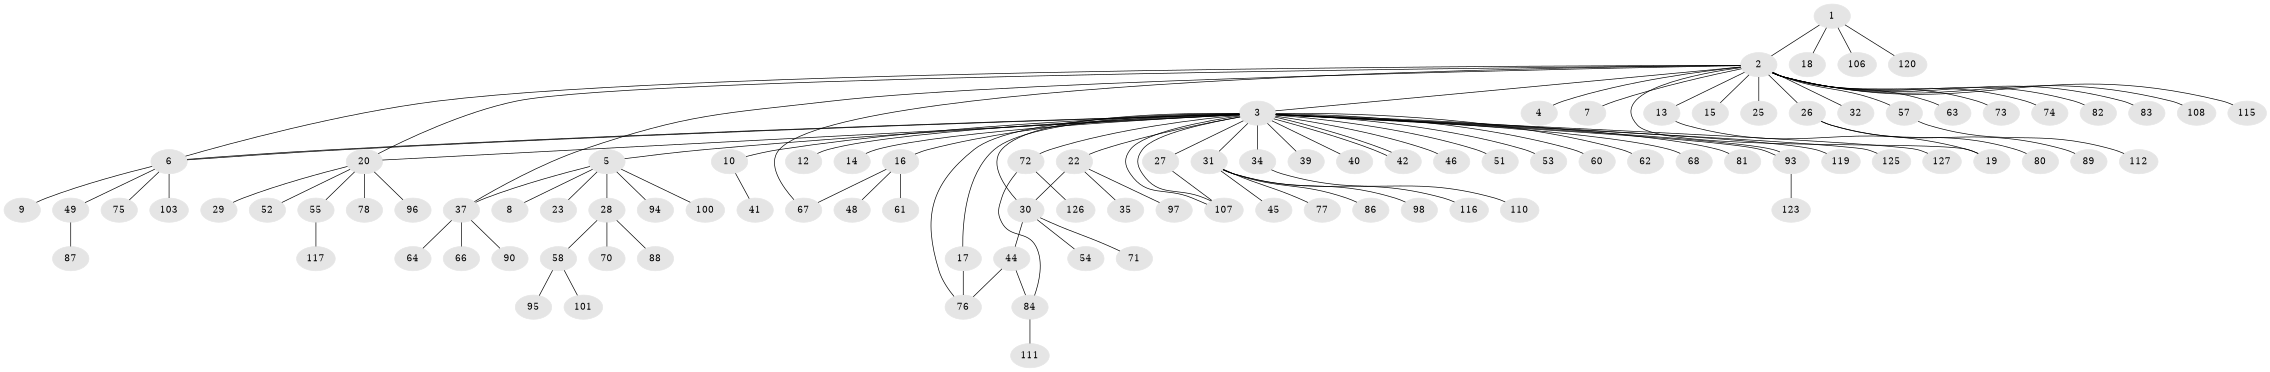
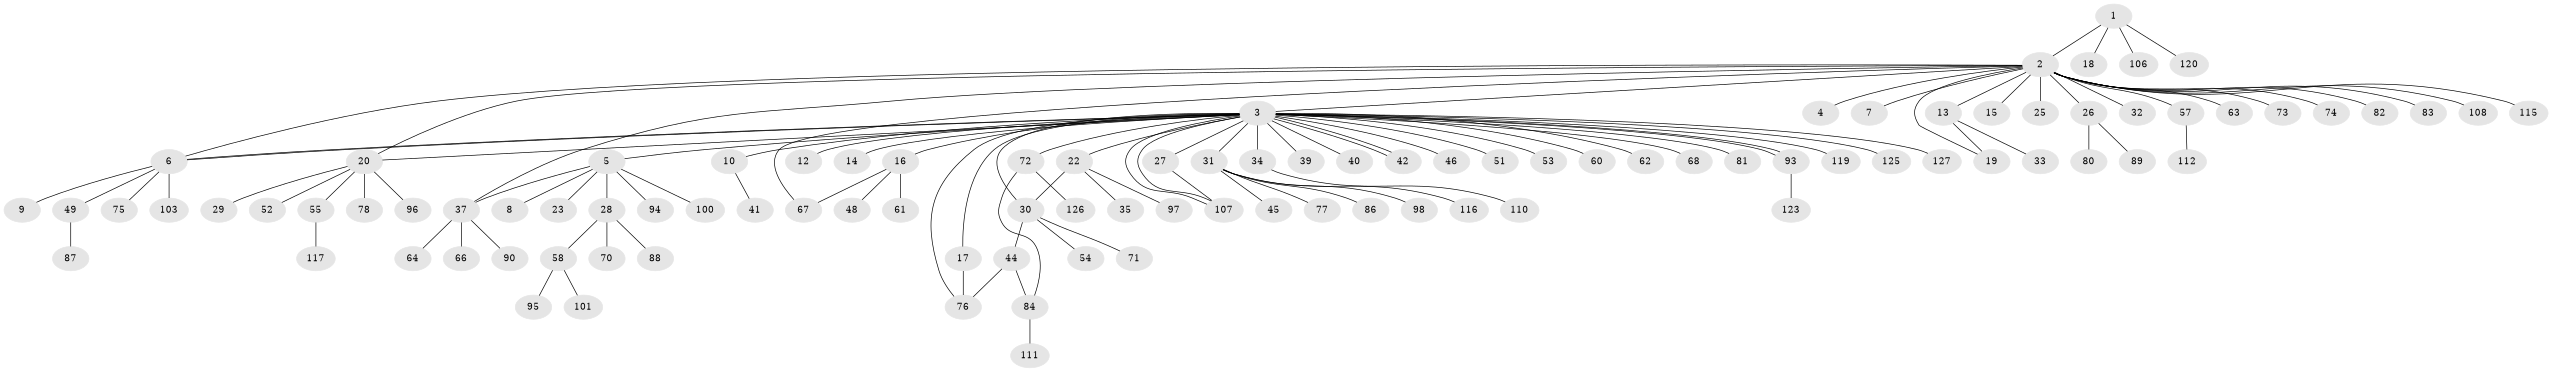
none -> (2040, 162)
